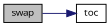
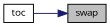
(54, 13) -> (46, 13)
